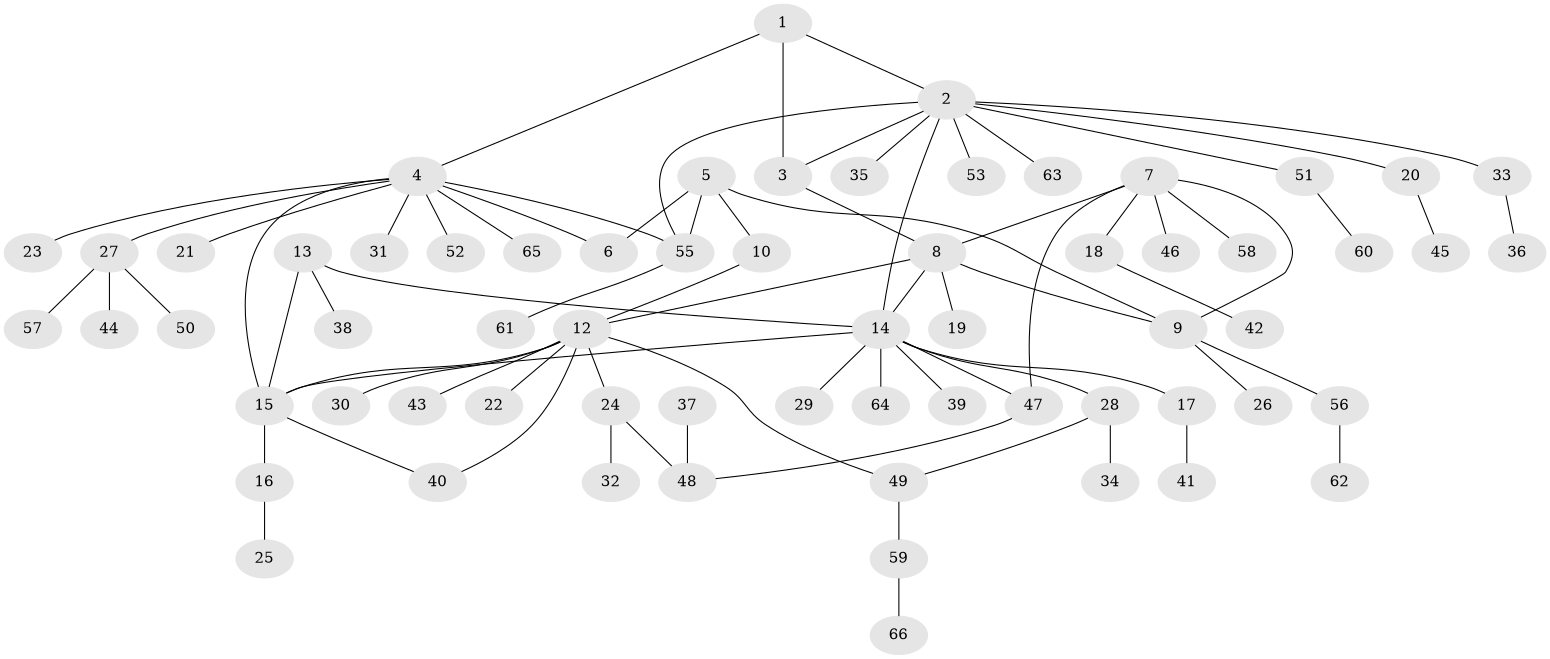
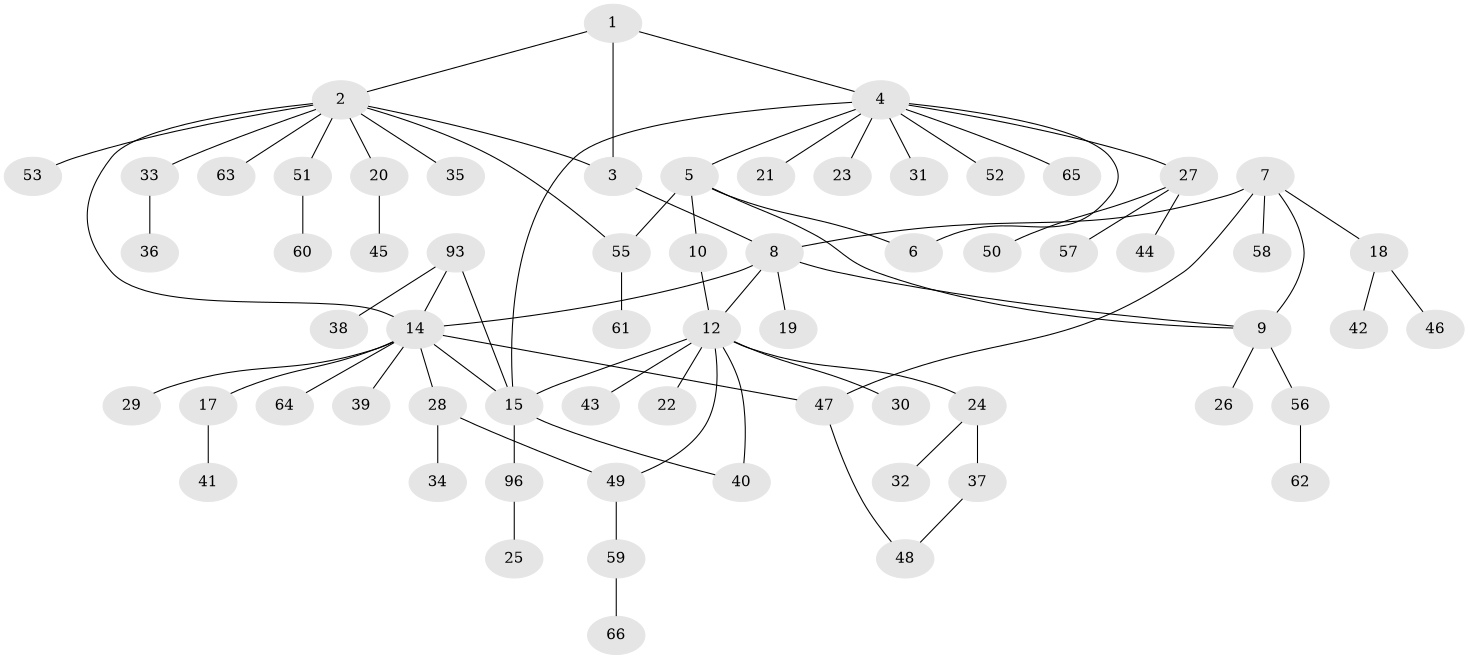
(556, 207) -> (783, 135)
(1160, 215) -> (1407, 291)
(303, 253) -> (456, 253)
(649, 444) -> (978, 444)
(265, 482) -> (514, 482)
